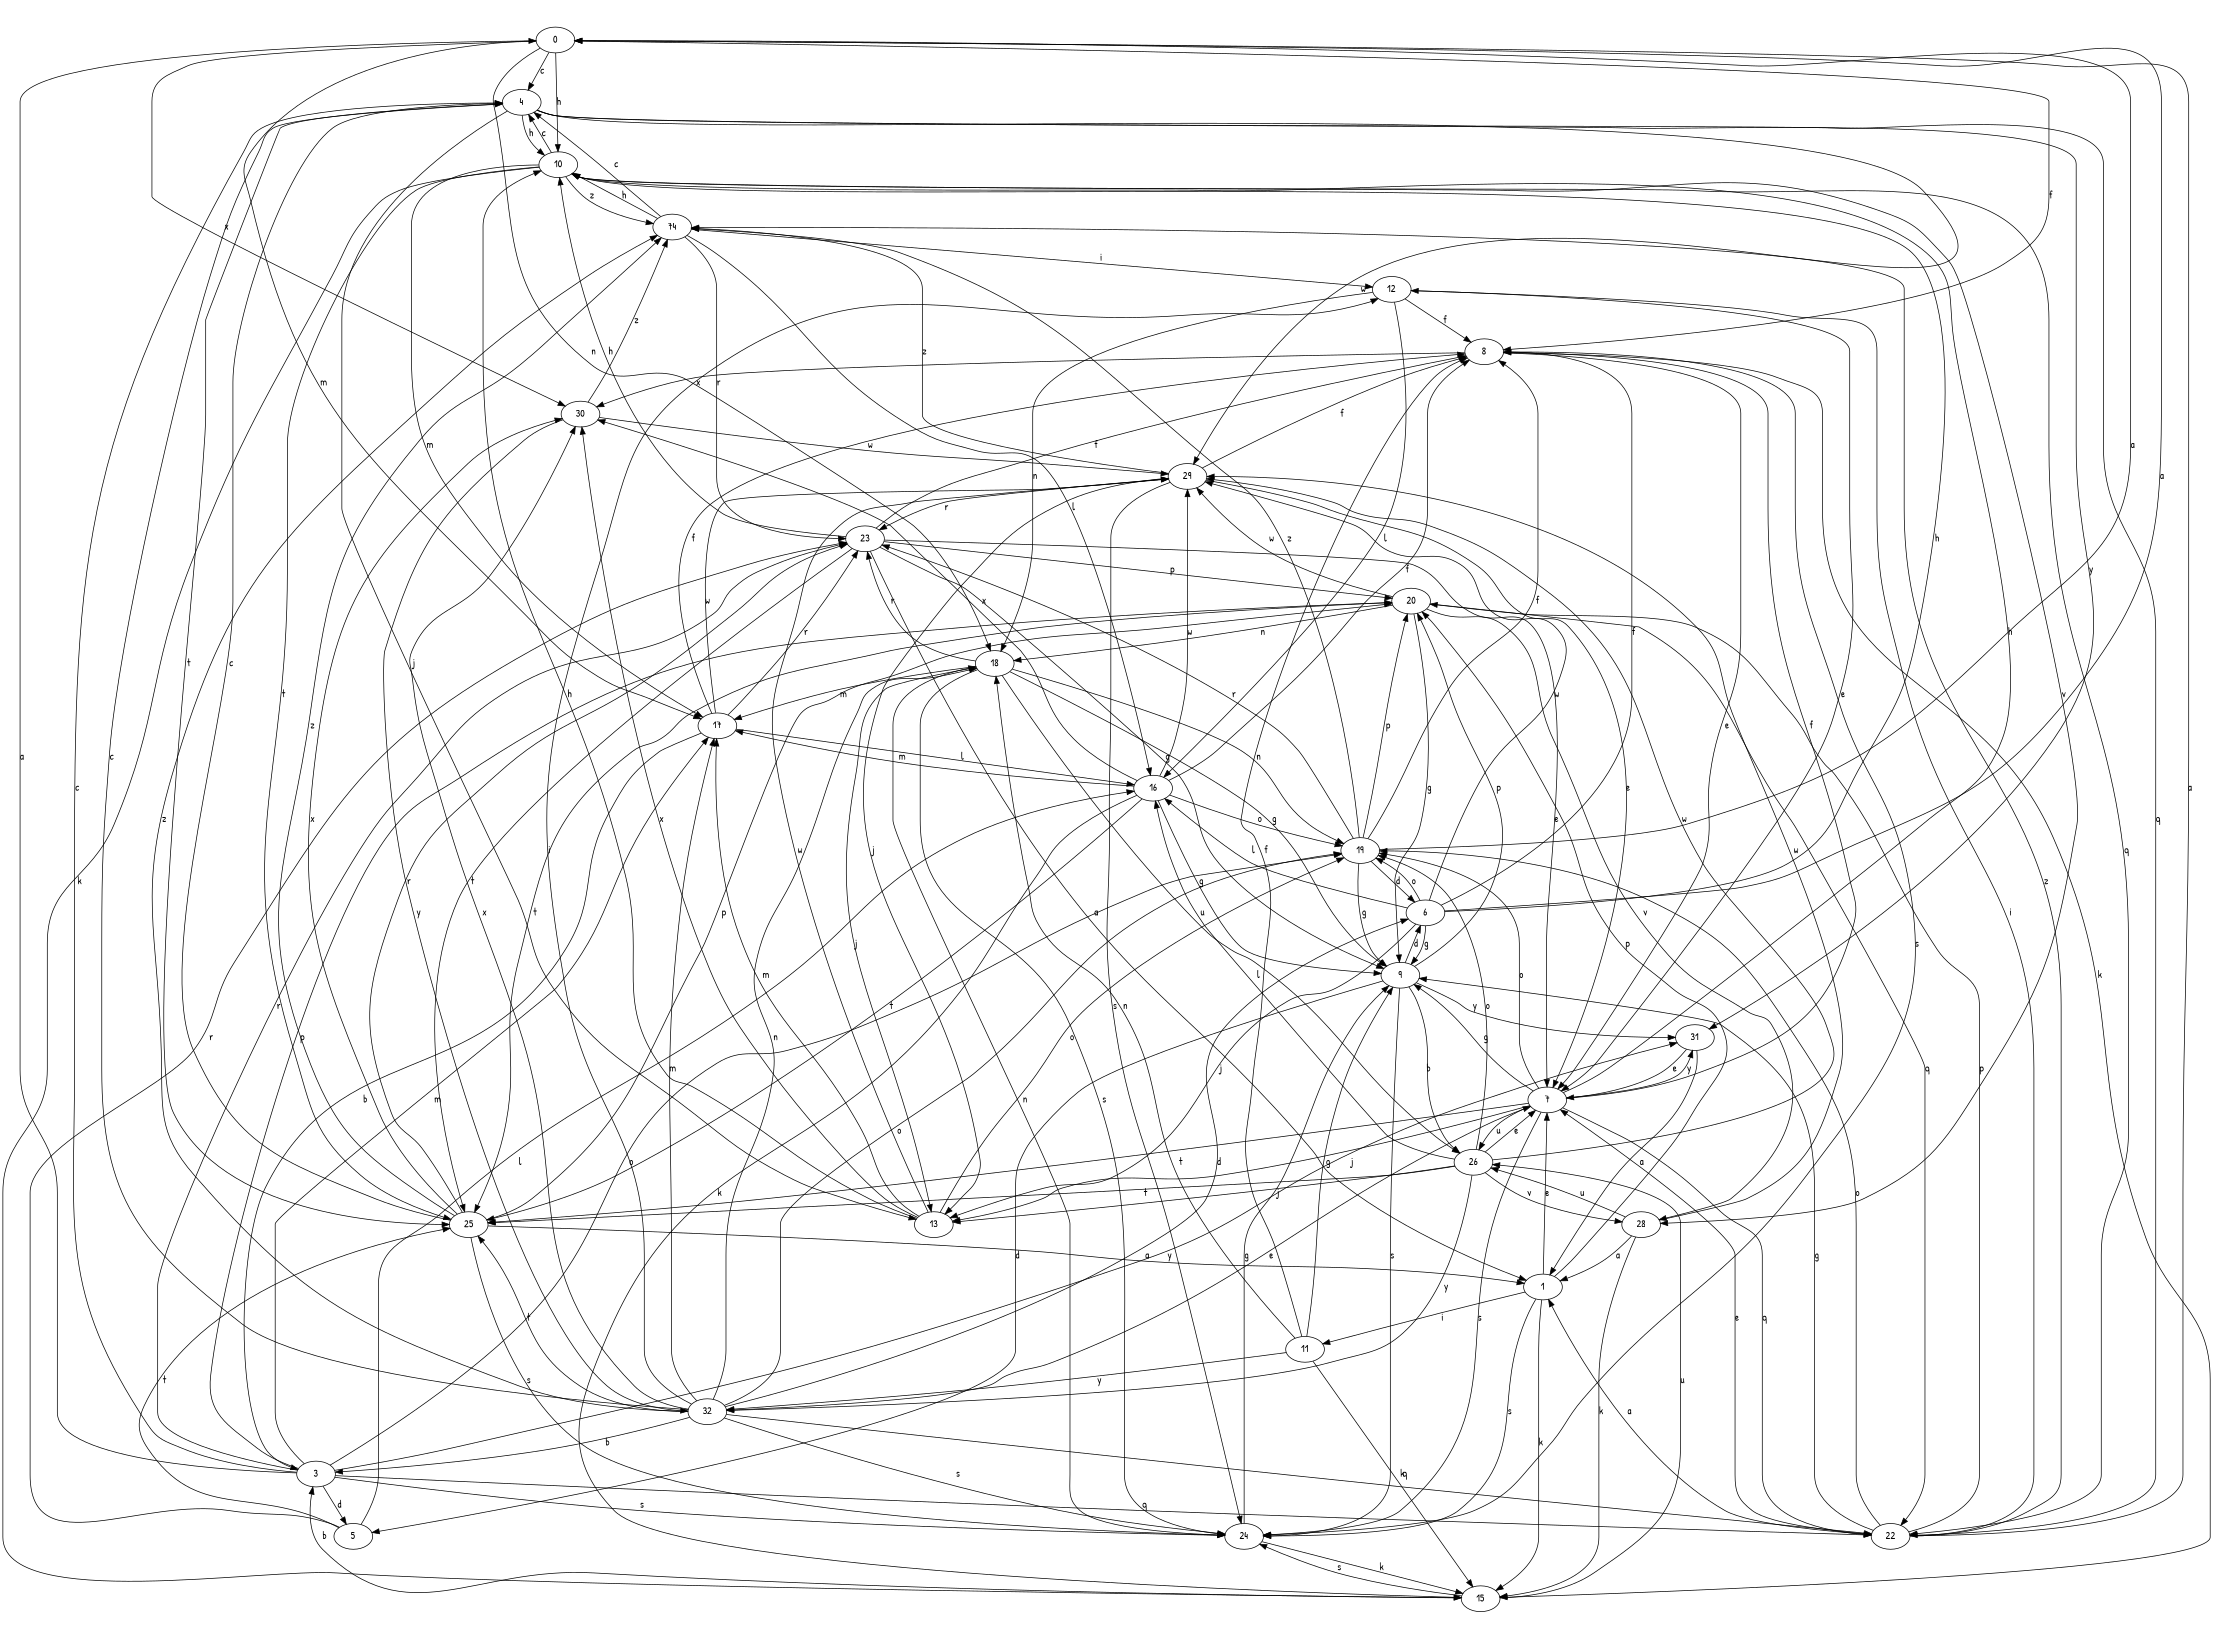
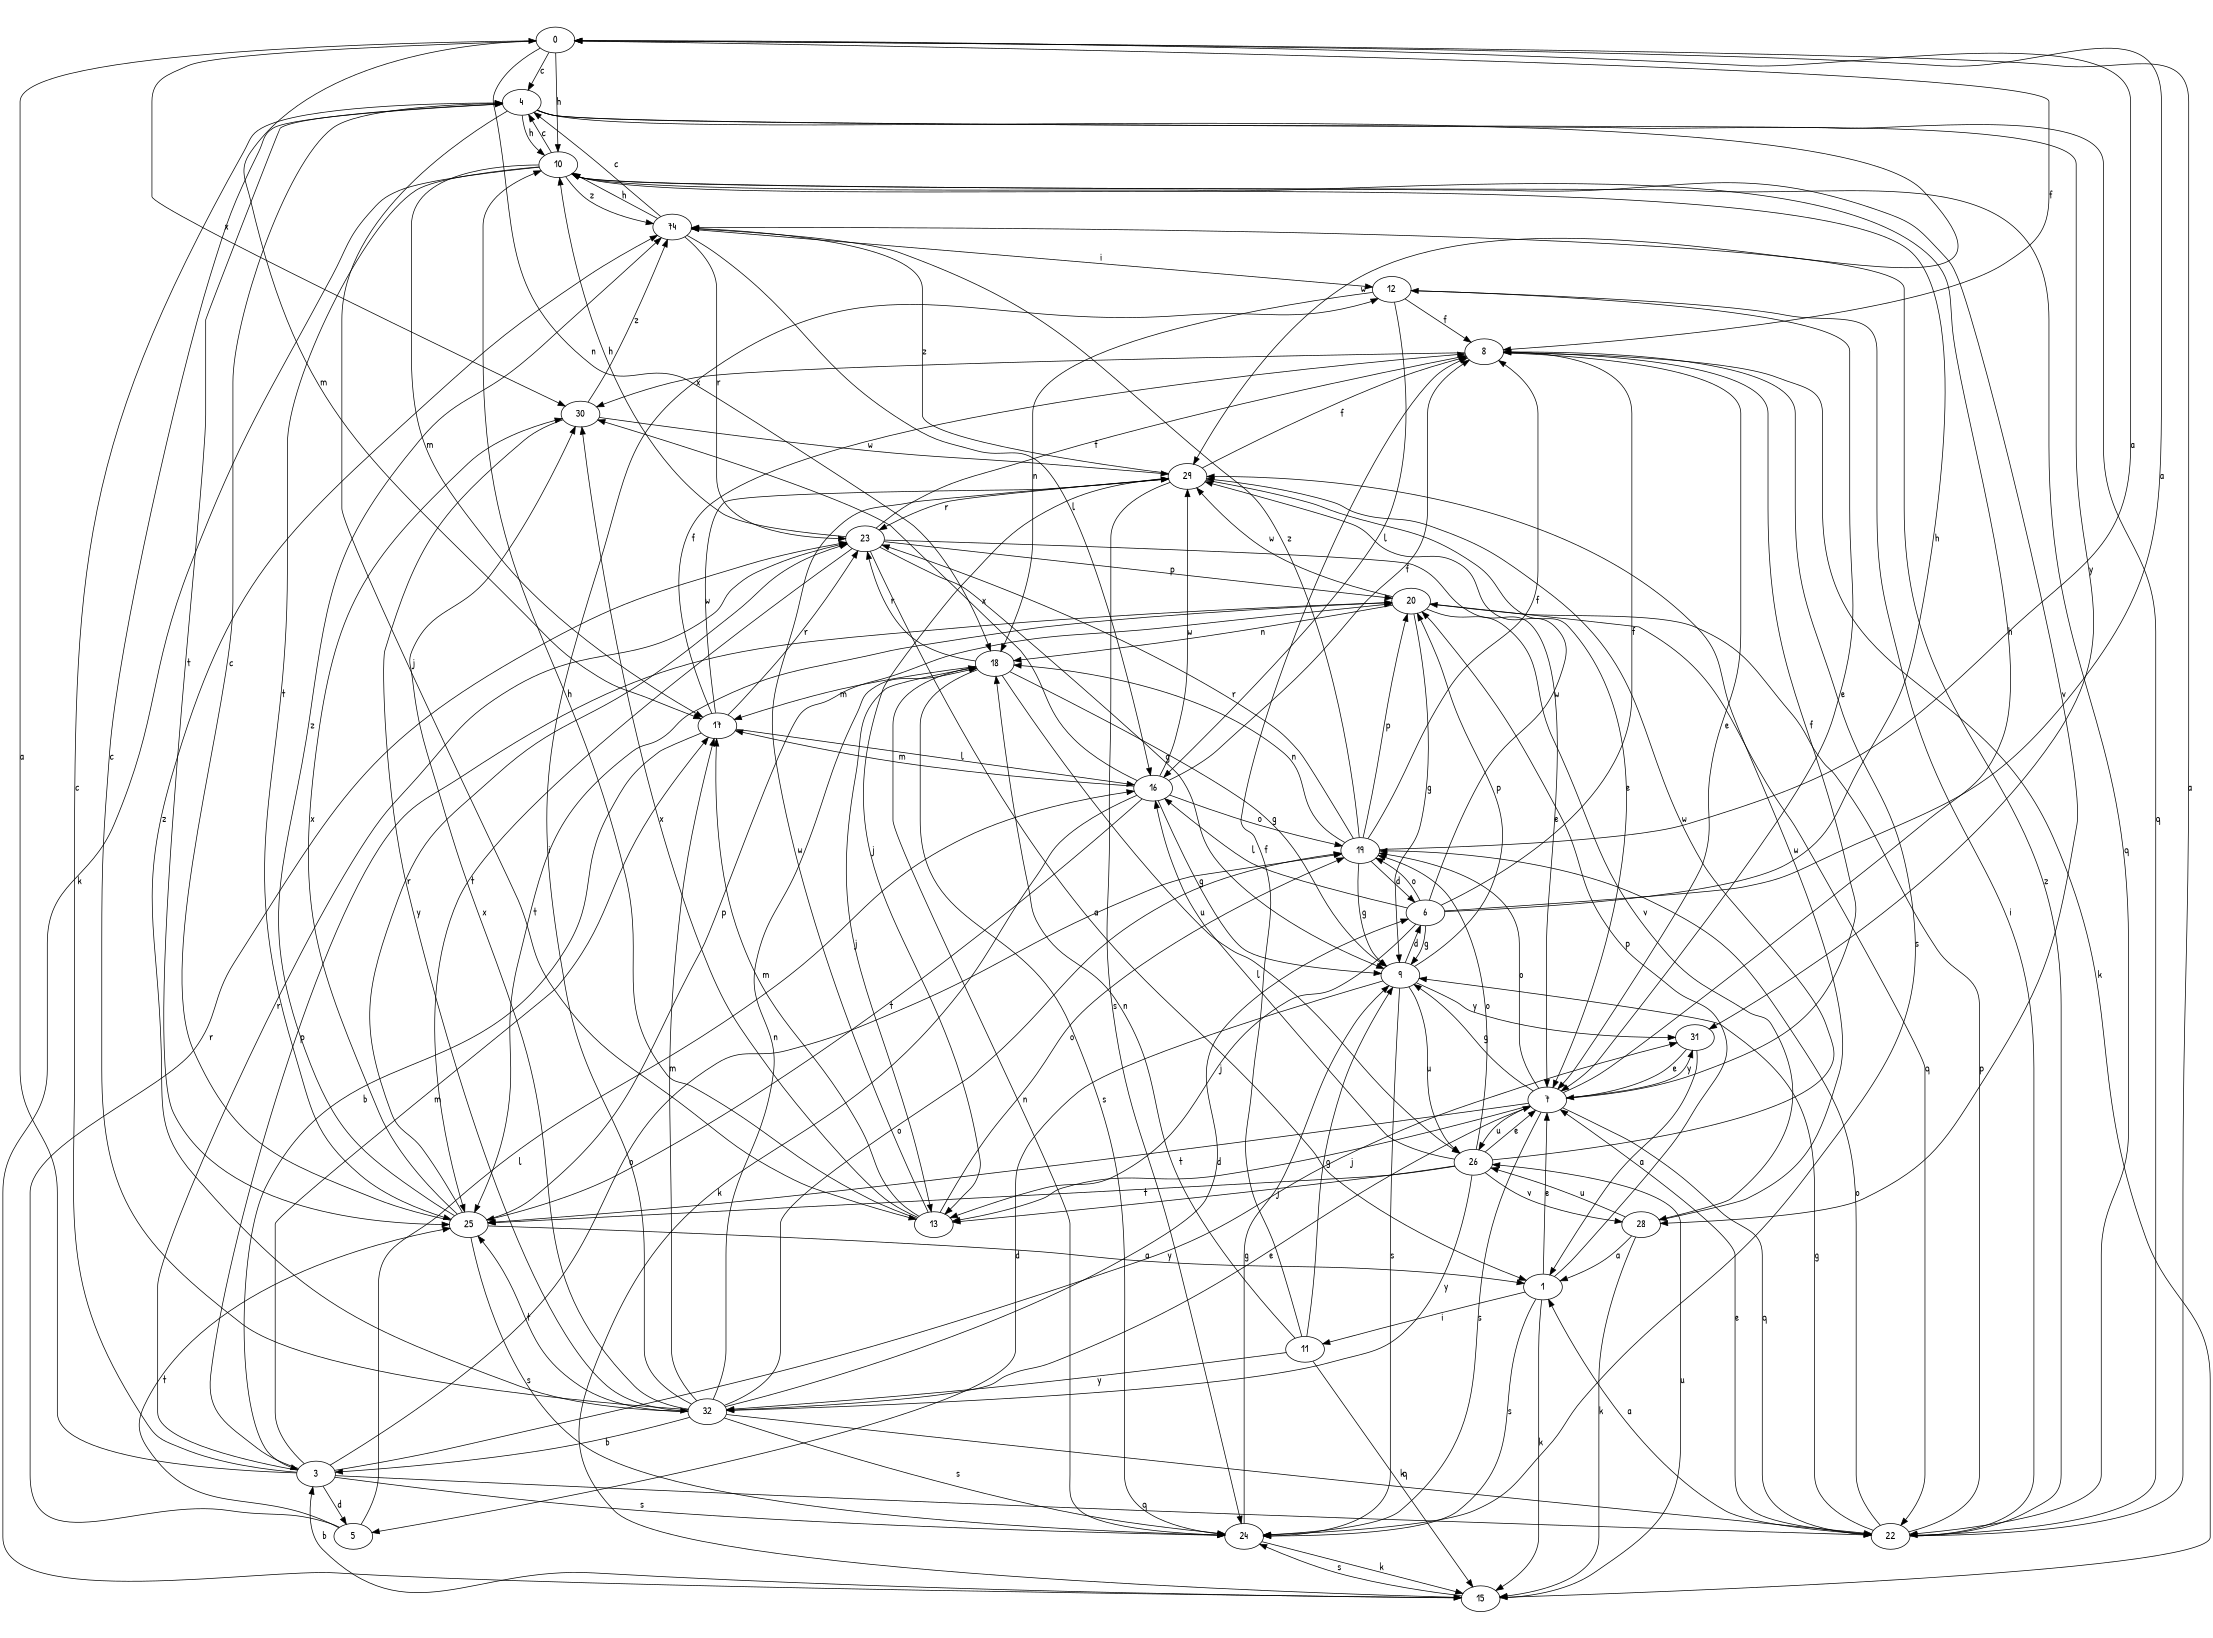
(1191, 728) -> (1212, 710)
(1429, 1069) -> (1429, 1069)
